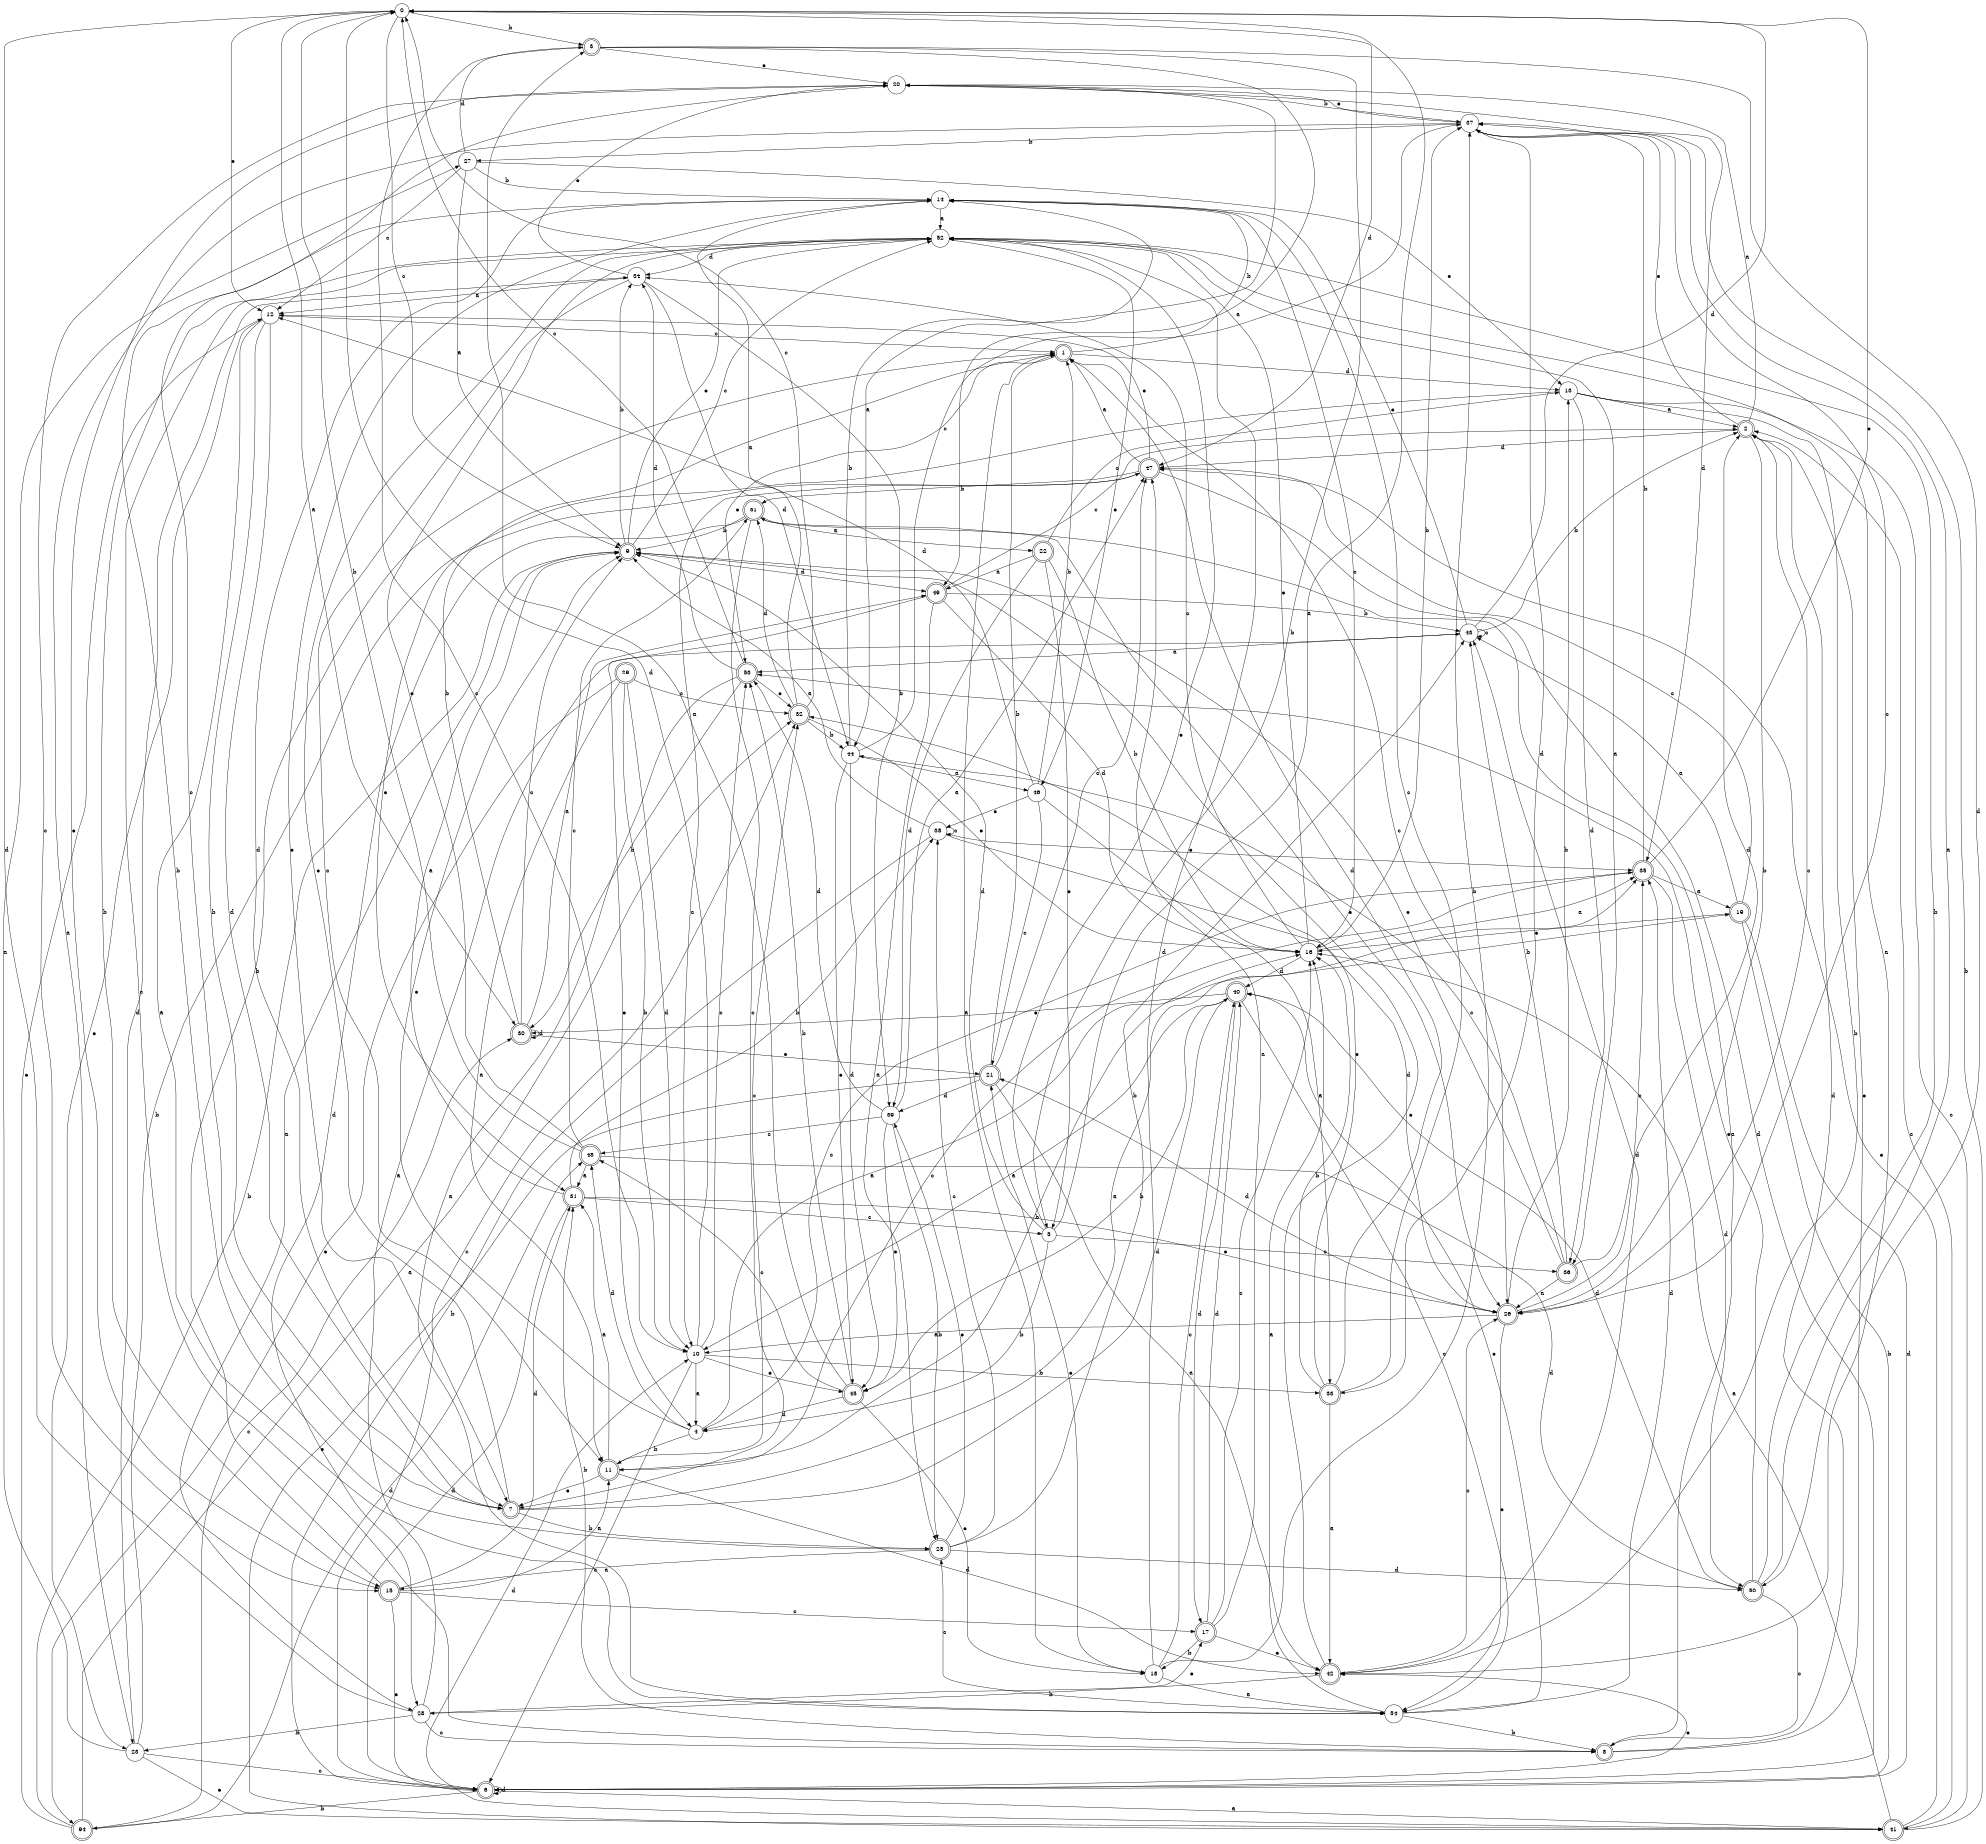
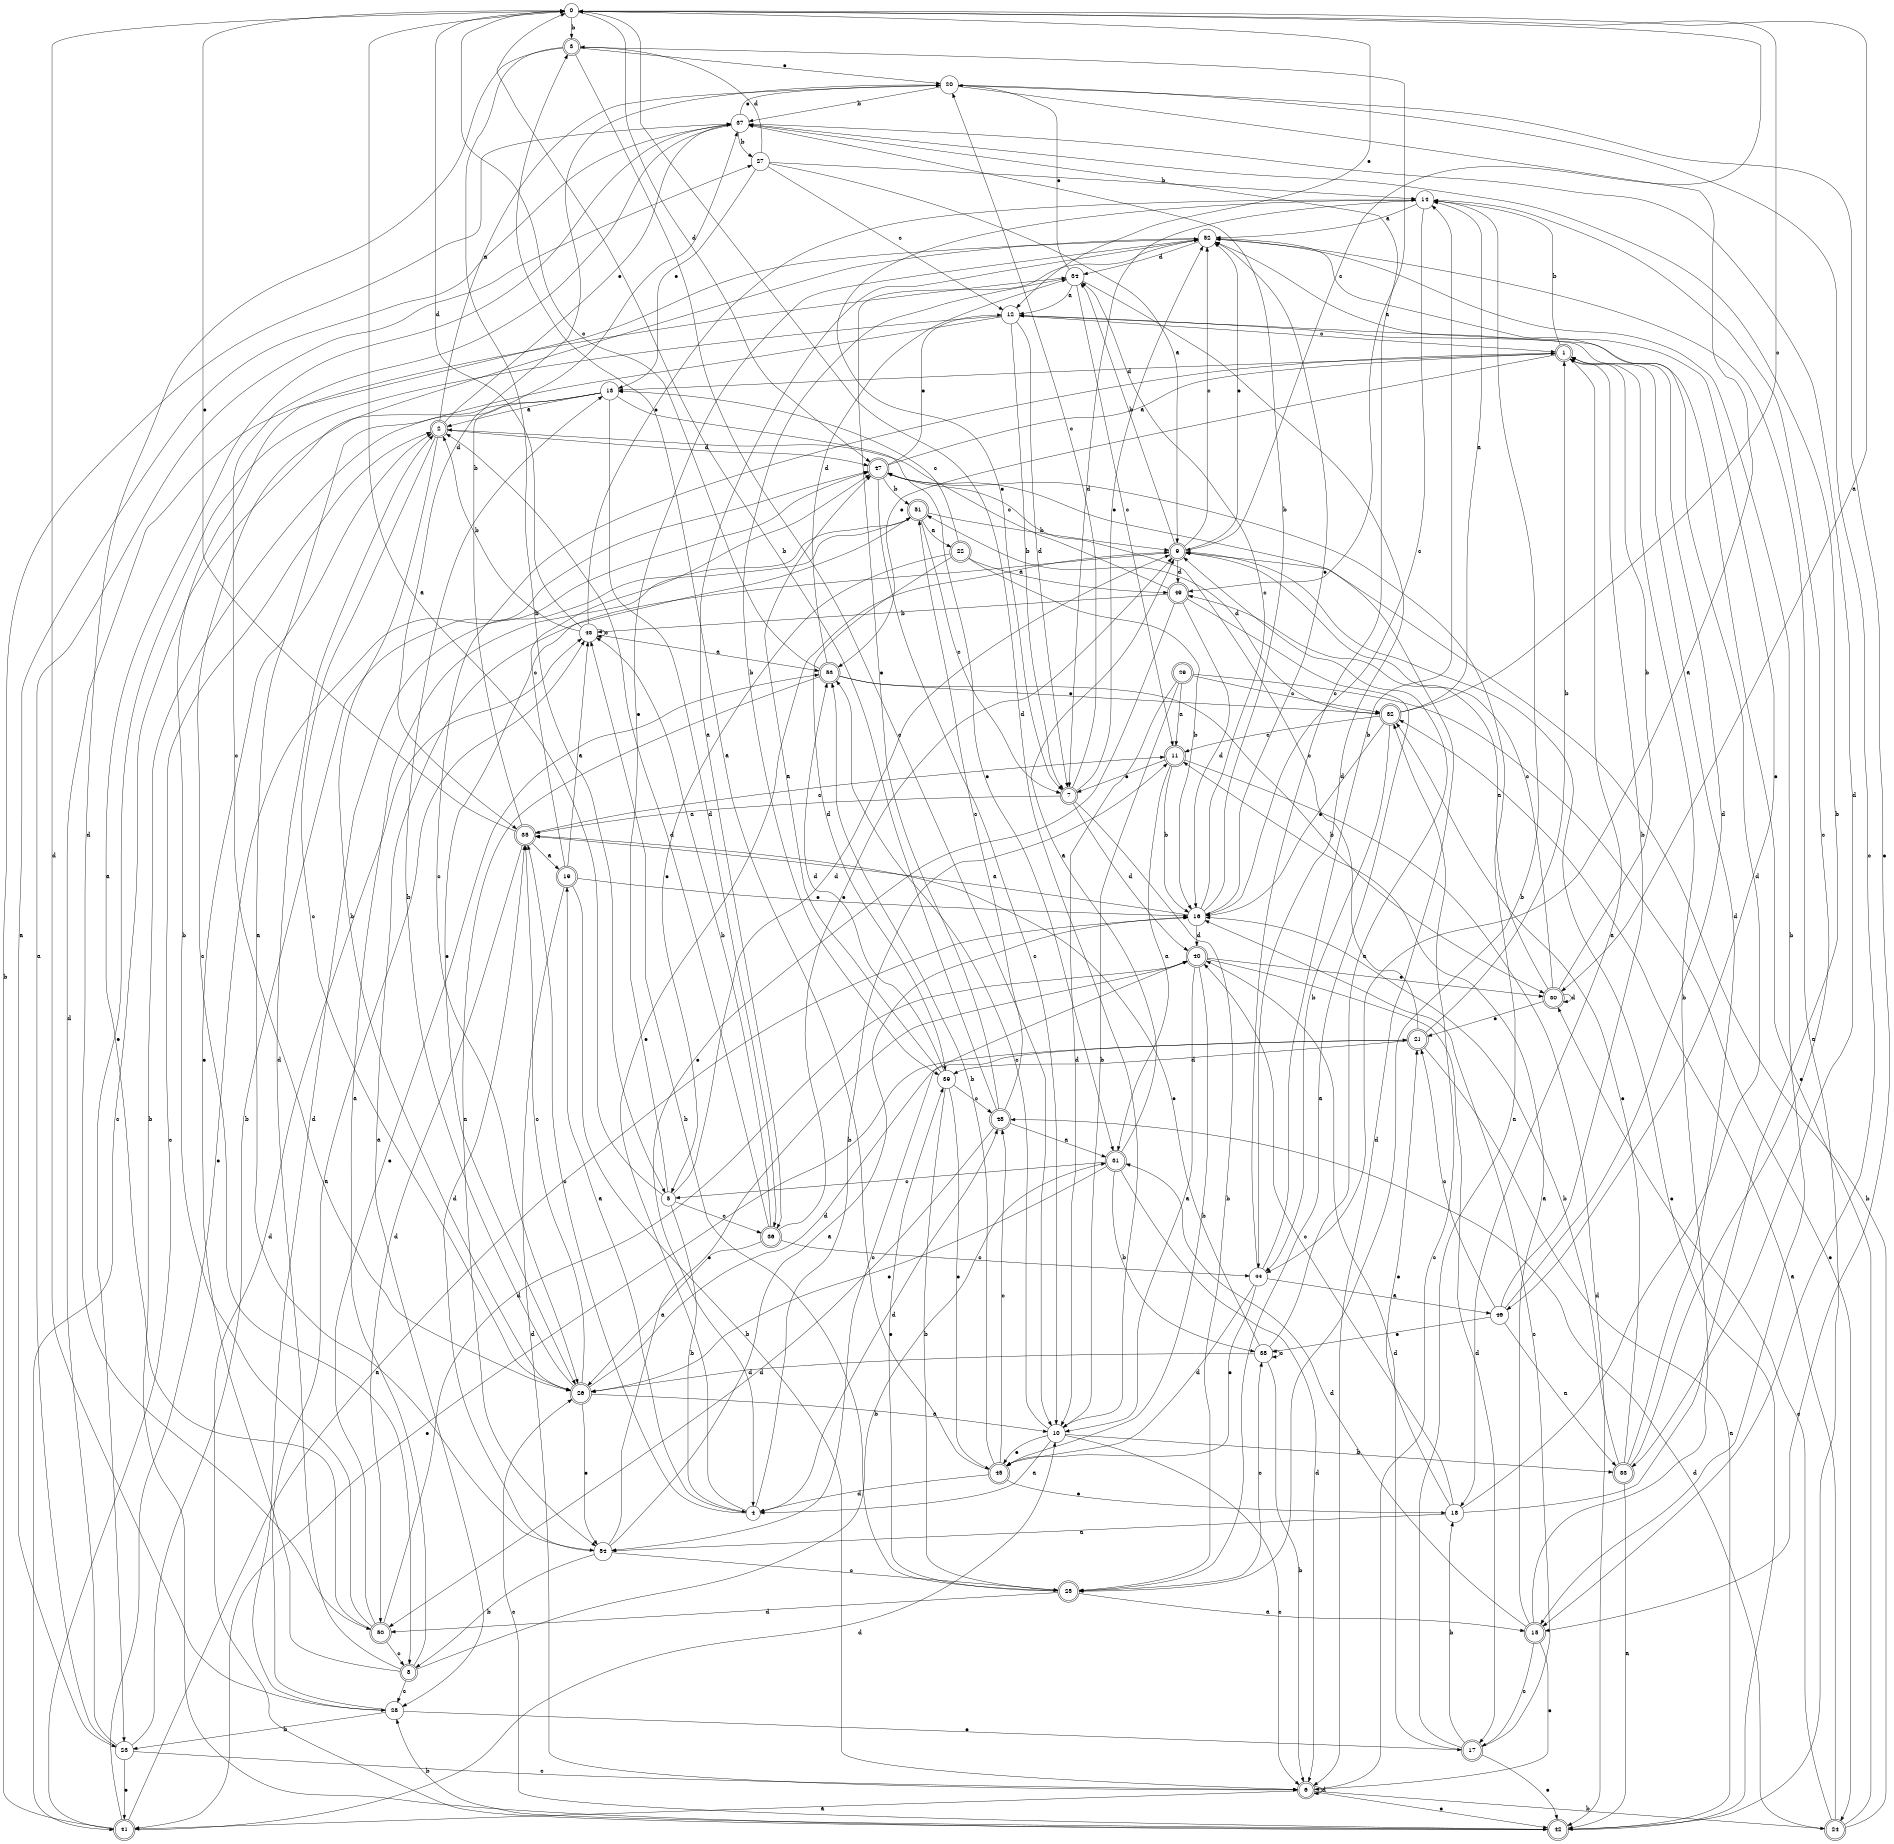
(754, 1178) -> (1284, 730)
(1005, 1749) -> (402, 1690)
(82, 1830) -> (1835, 1830)
